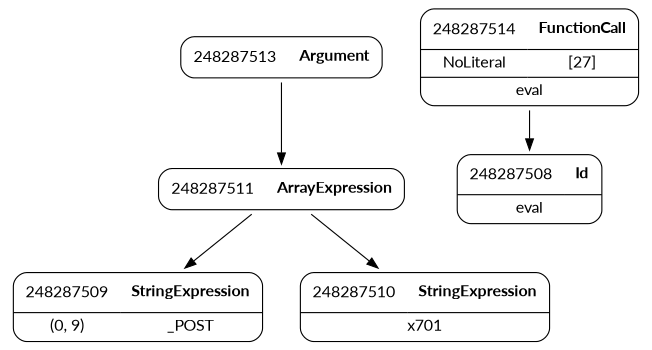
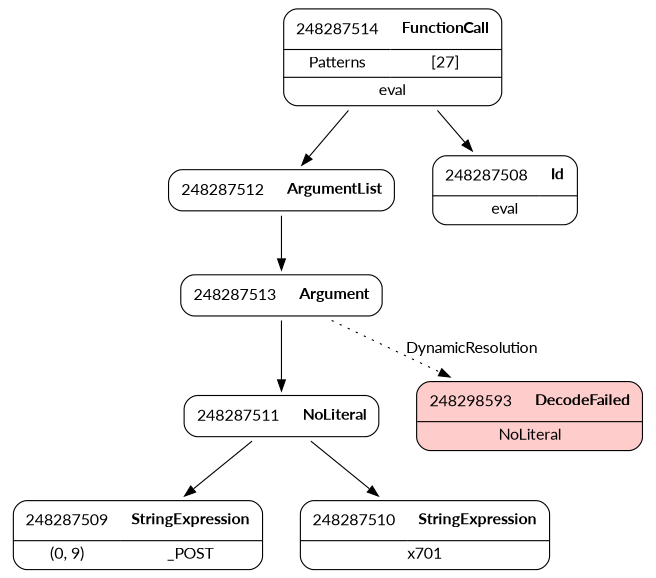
(474, 63) -> (338, 63)
(335, 188) -> (335, 415)
none -> (281, 190)
none -> (530, 416)
